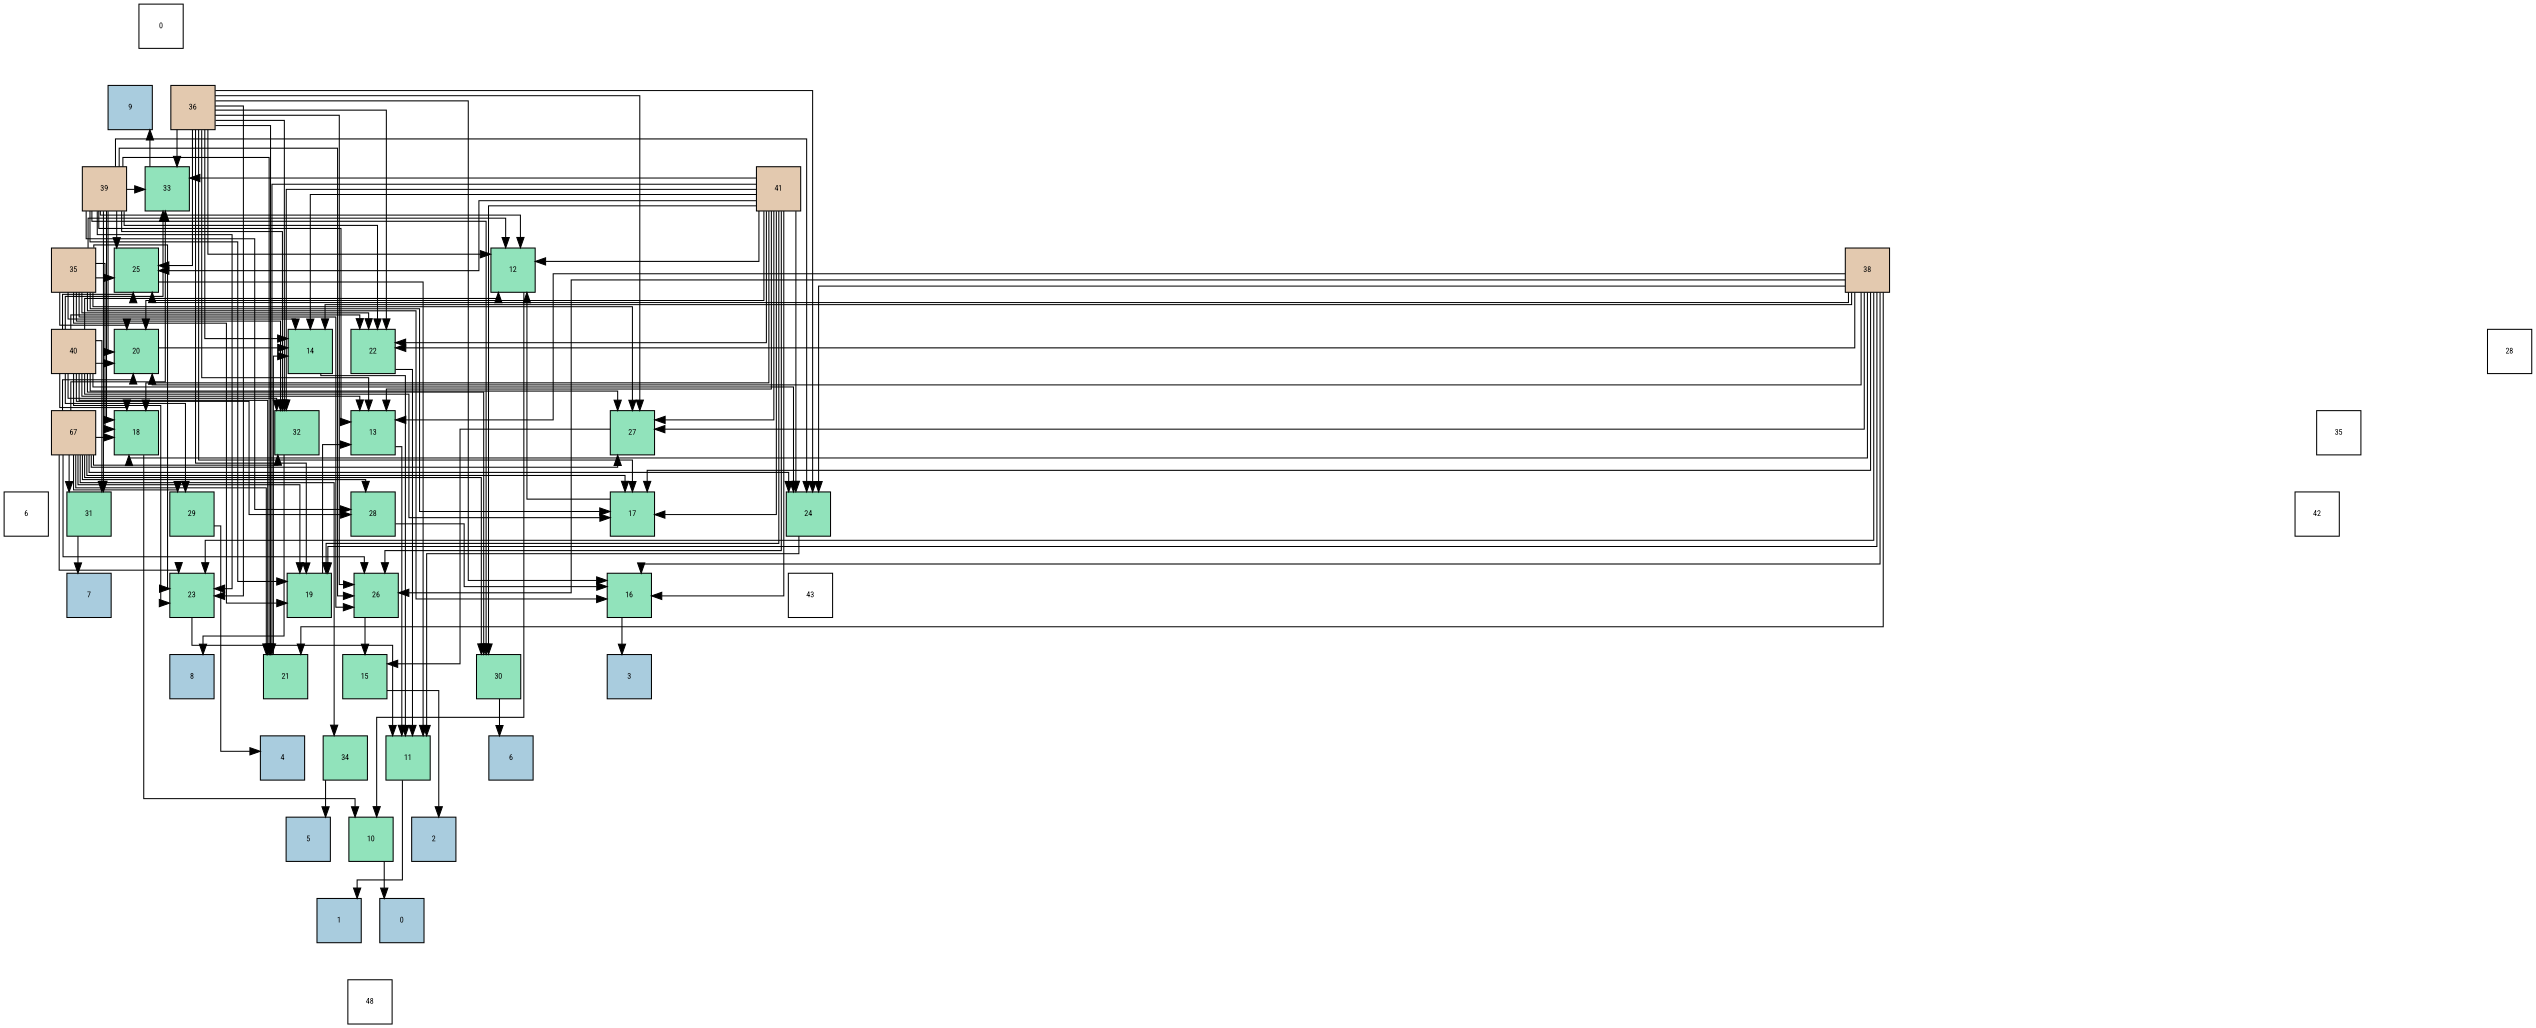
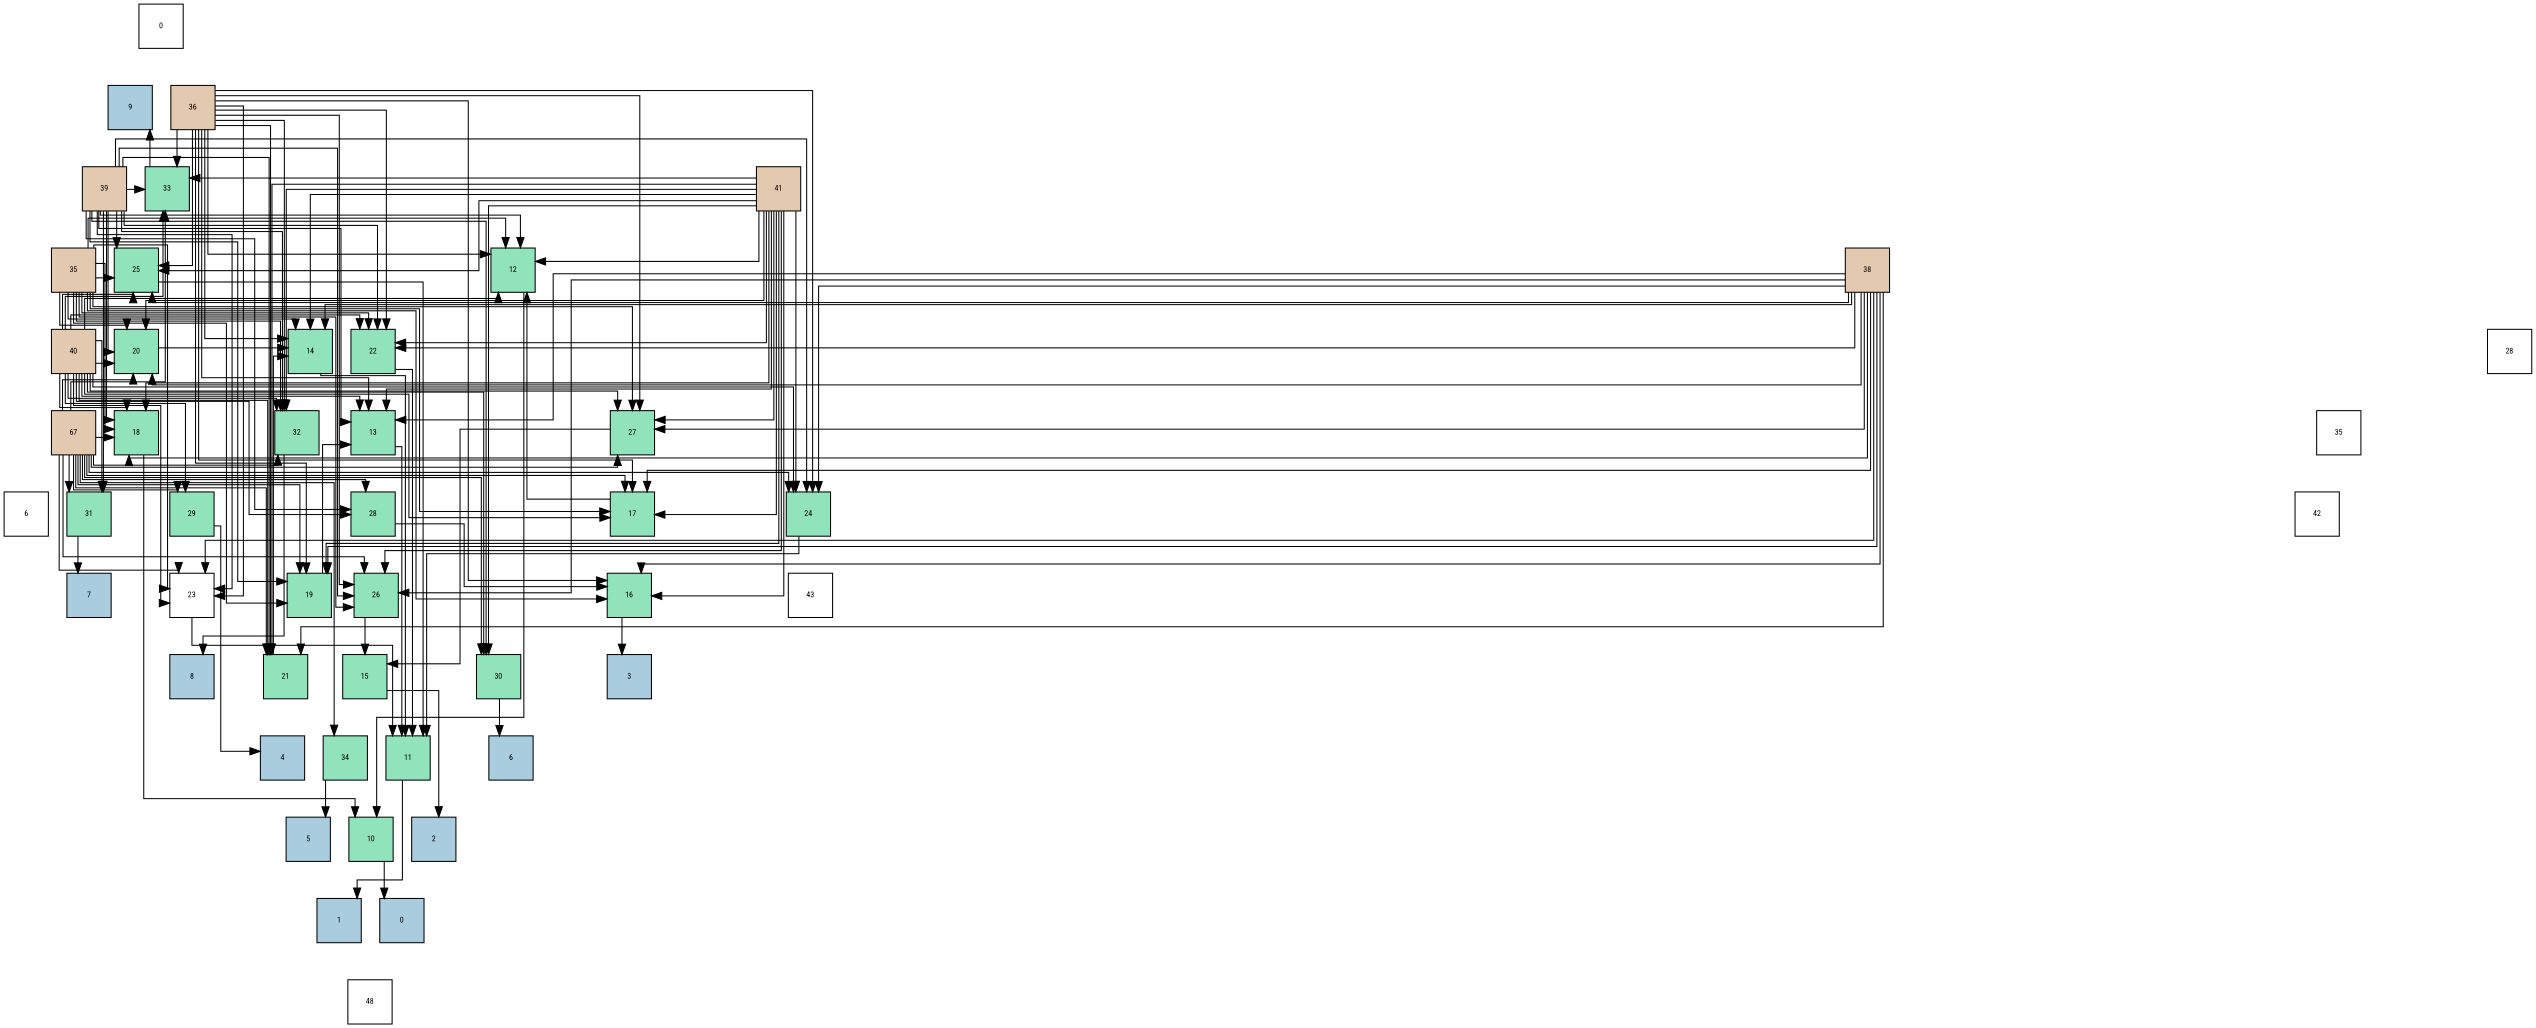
(192, 595) -> (192, 595)
